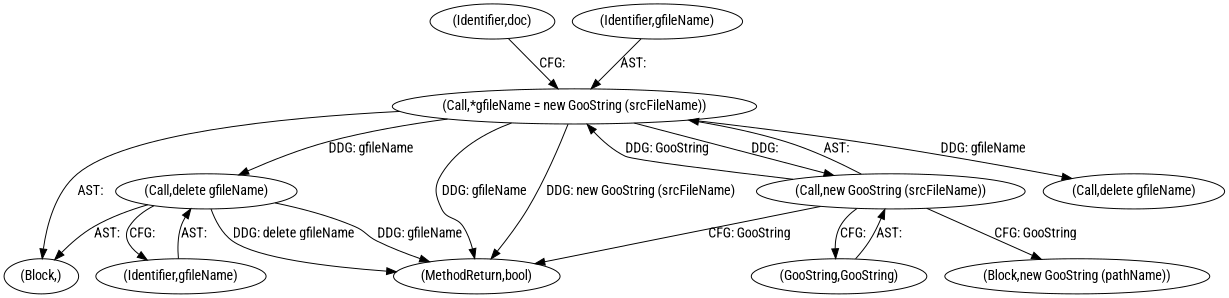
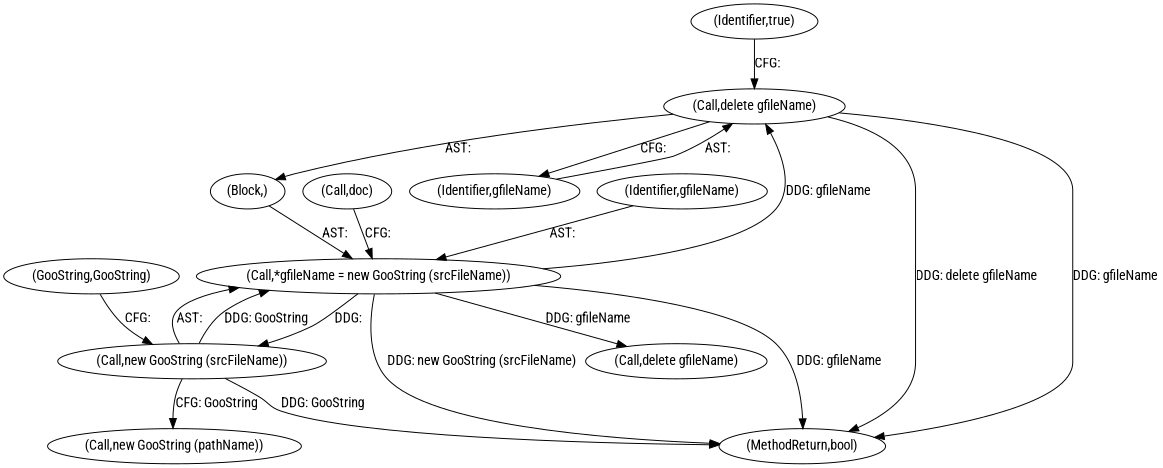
(492, 21) -> (347, 191)
none -> (754, 21)
(193, 133) -> (306, 230)
(841, 226) -> none
(750, 234) -> (323, 404)
(891, 234) -> (139, 319)
(1077, 276) -> (174, 446)
